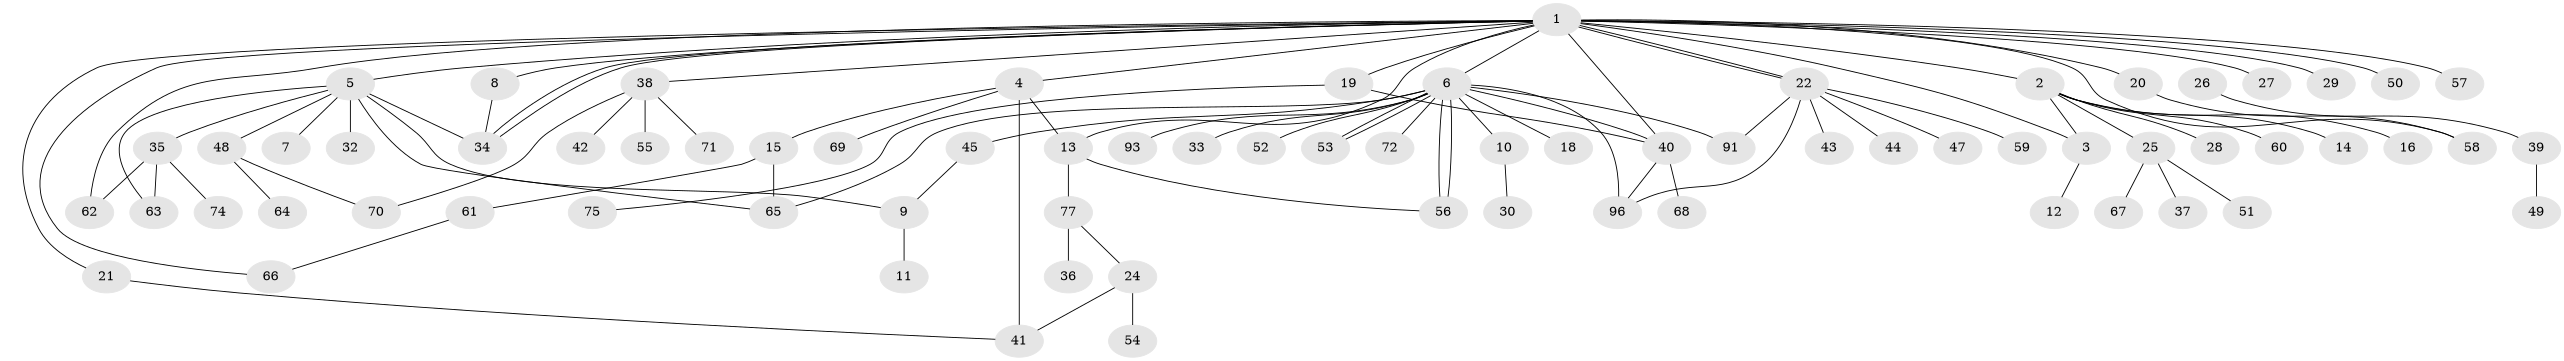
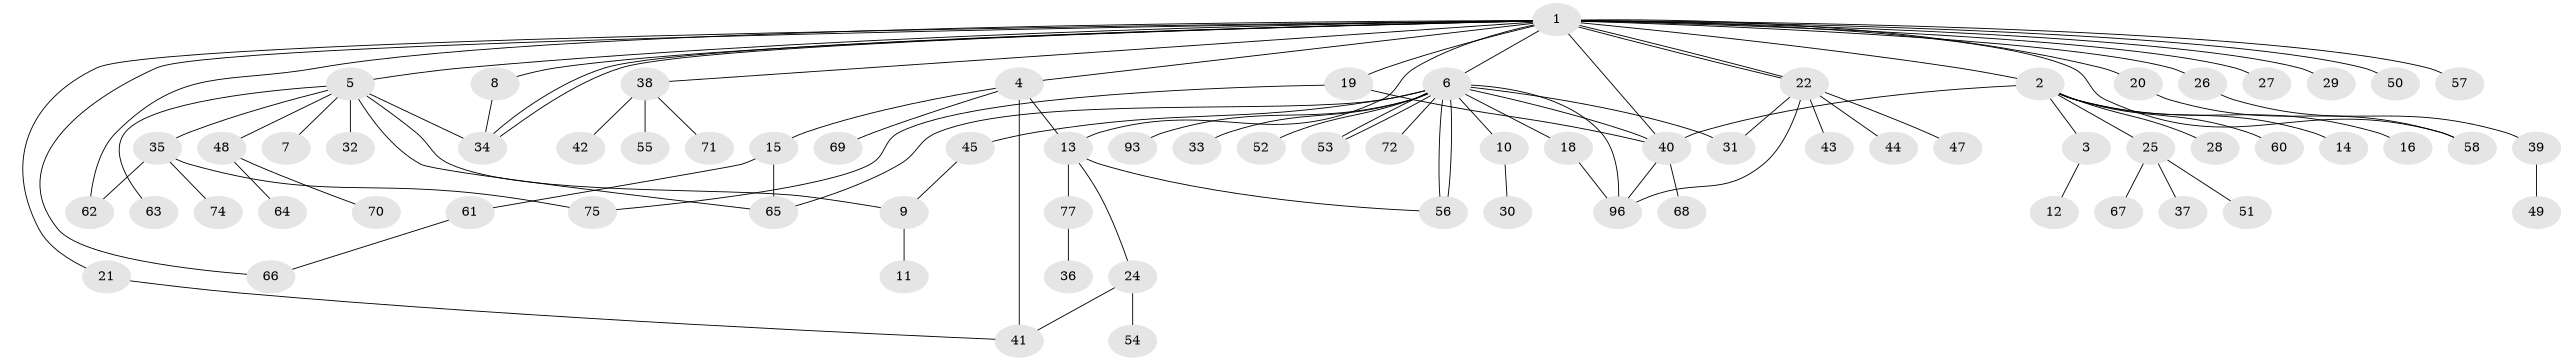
(1828, 66) -> (2036, 47)
none -> (1865, 99)
(1731, 148) -> (1731, 148)
(2022, 148) -> none
(518, 162) -> none
(156, 180) -> (372, 188)
none -> (1593, 180)
(1100, 245) -> (1107, 210)
